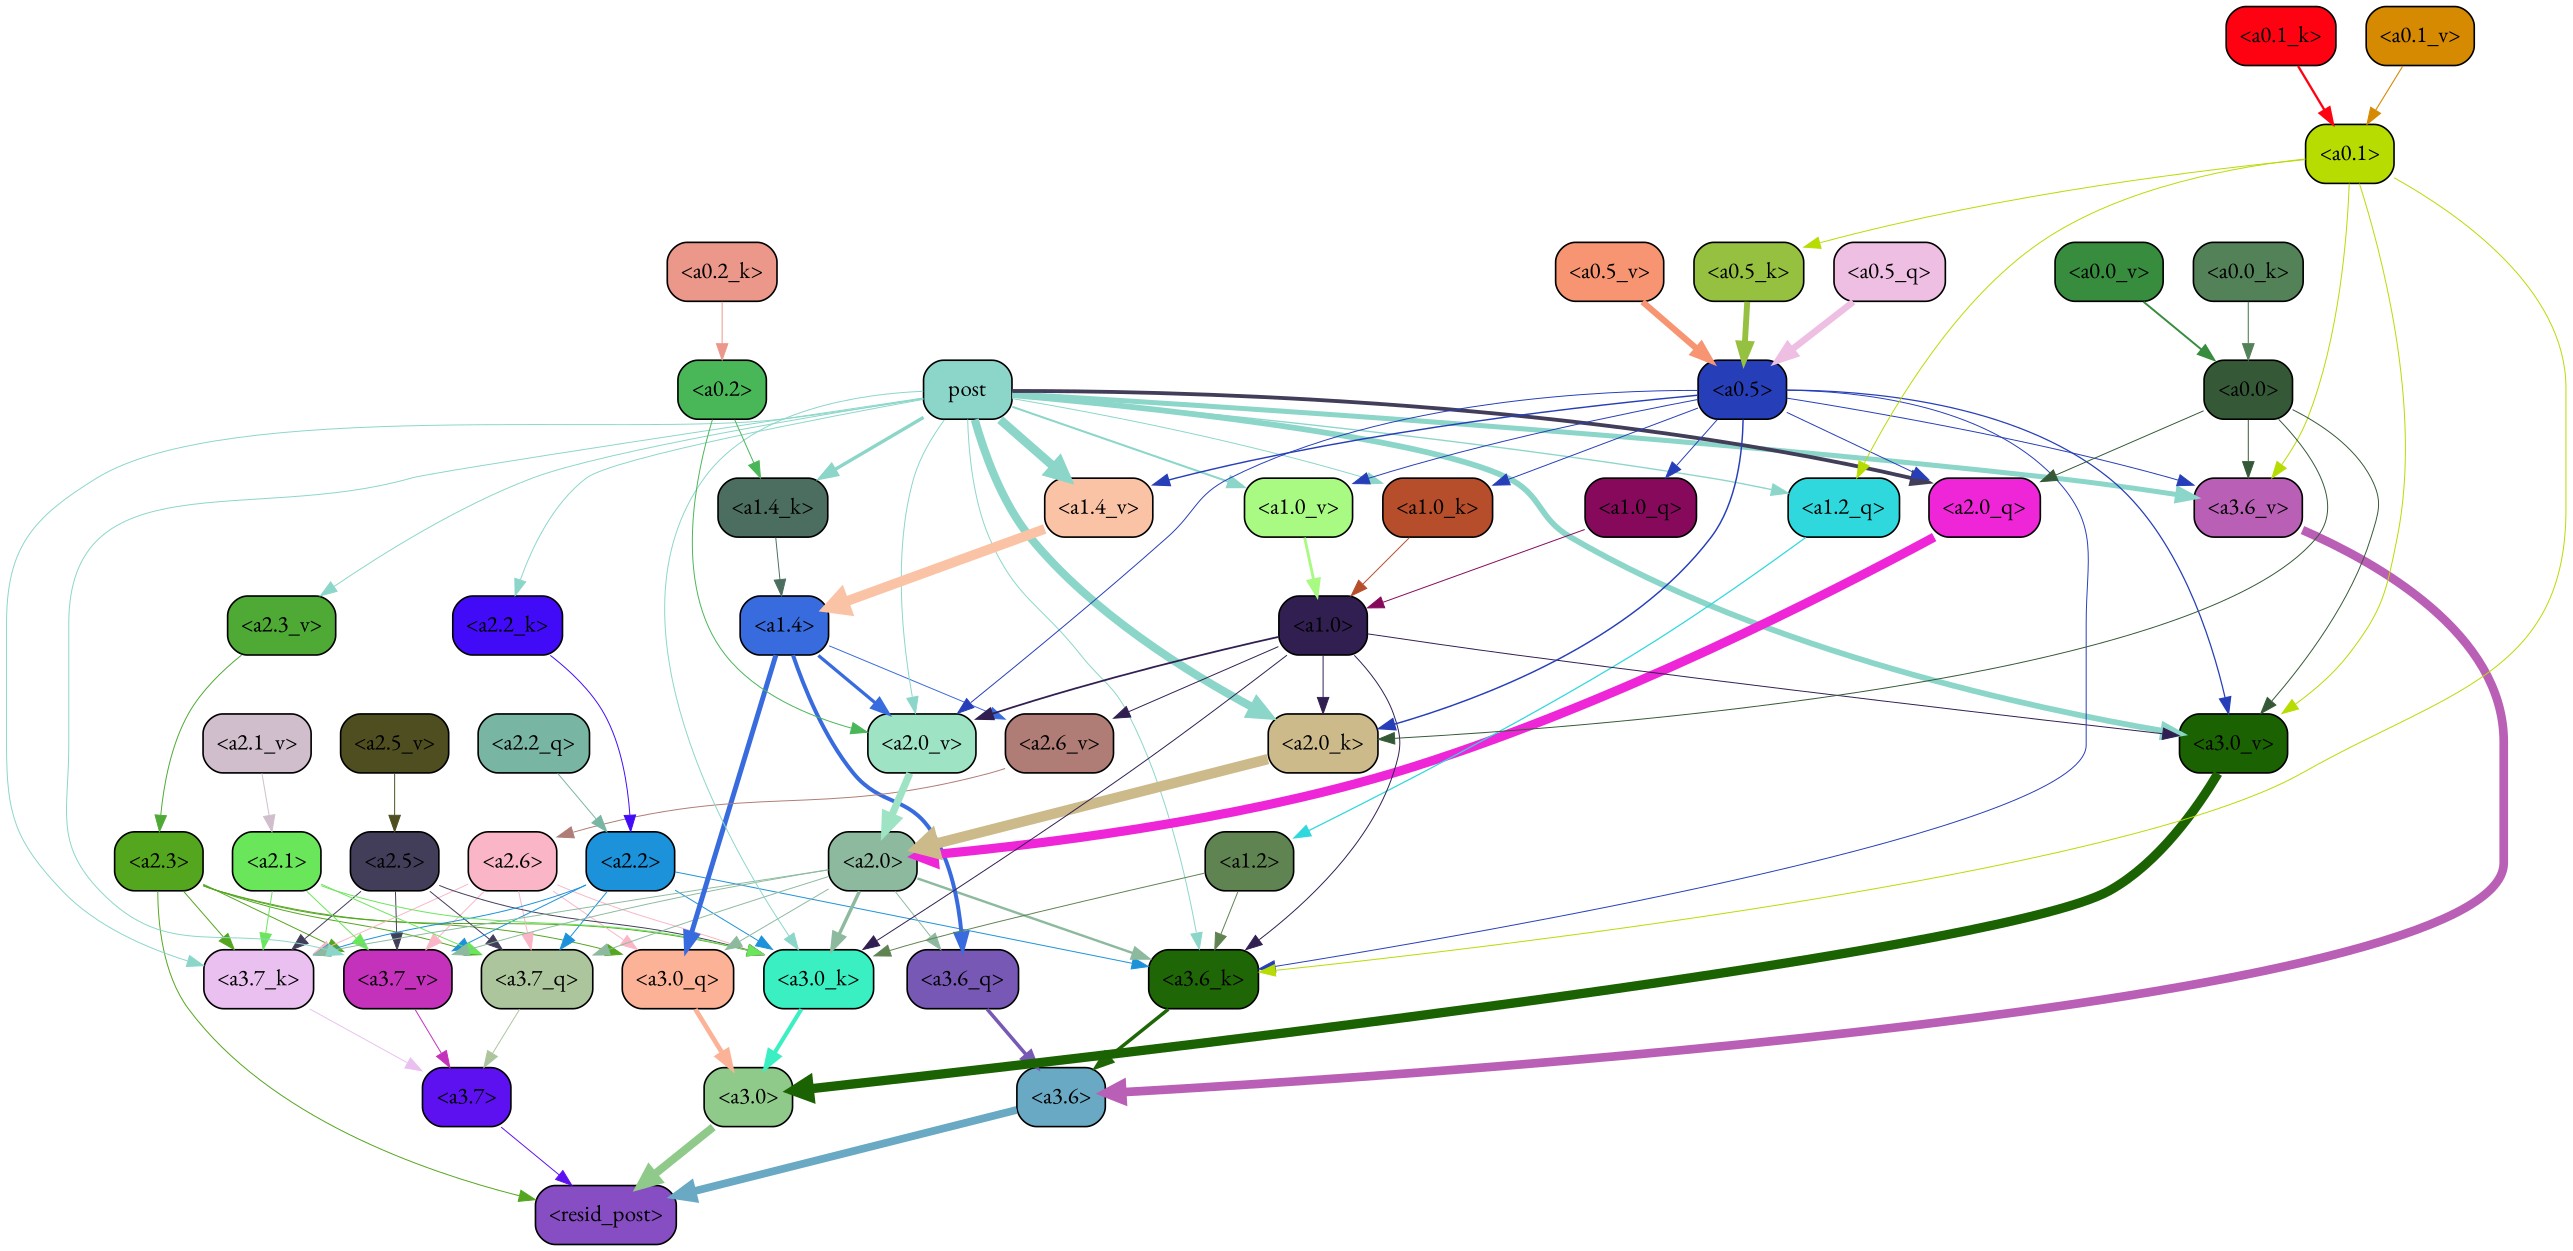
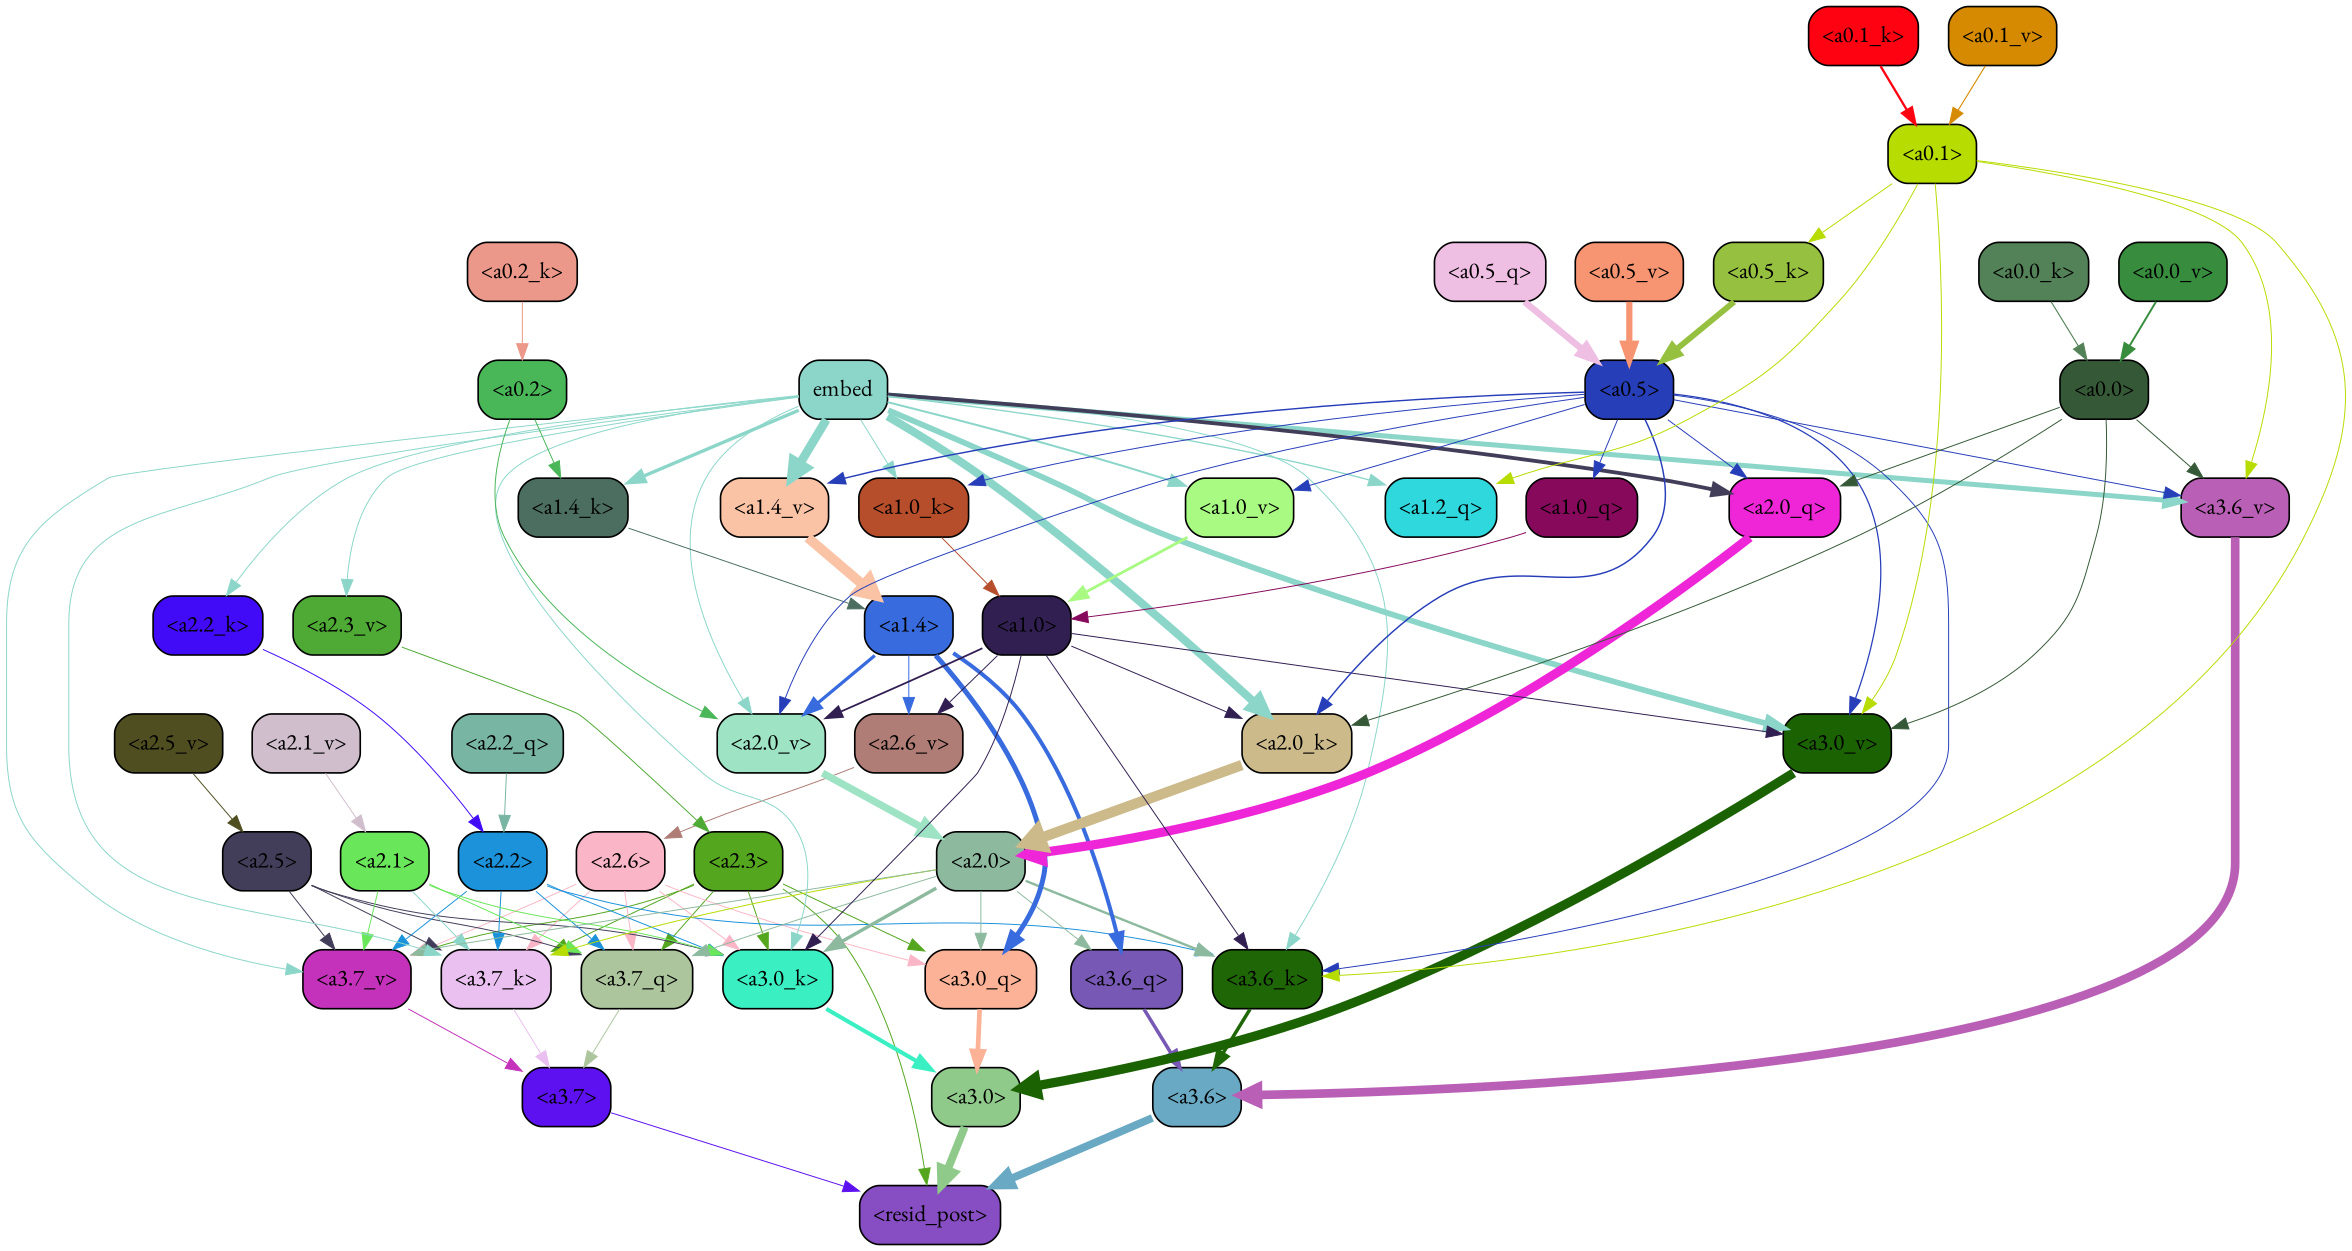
(968, 390) -> (843, 390)
(1249, 861) -> none
(579, 909) -> (750, 904)
(269, 912) -> (424, 903)
